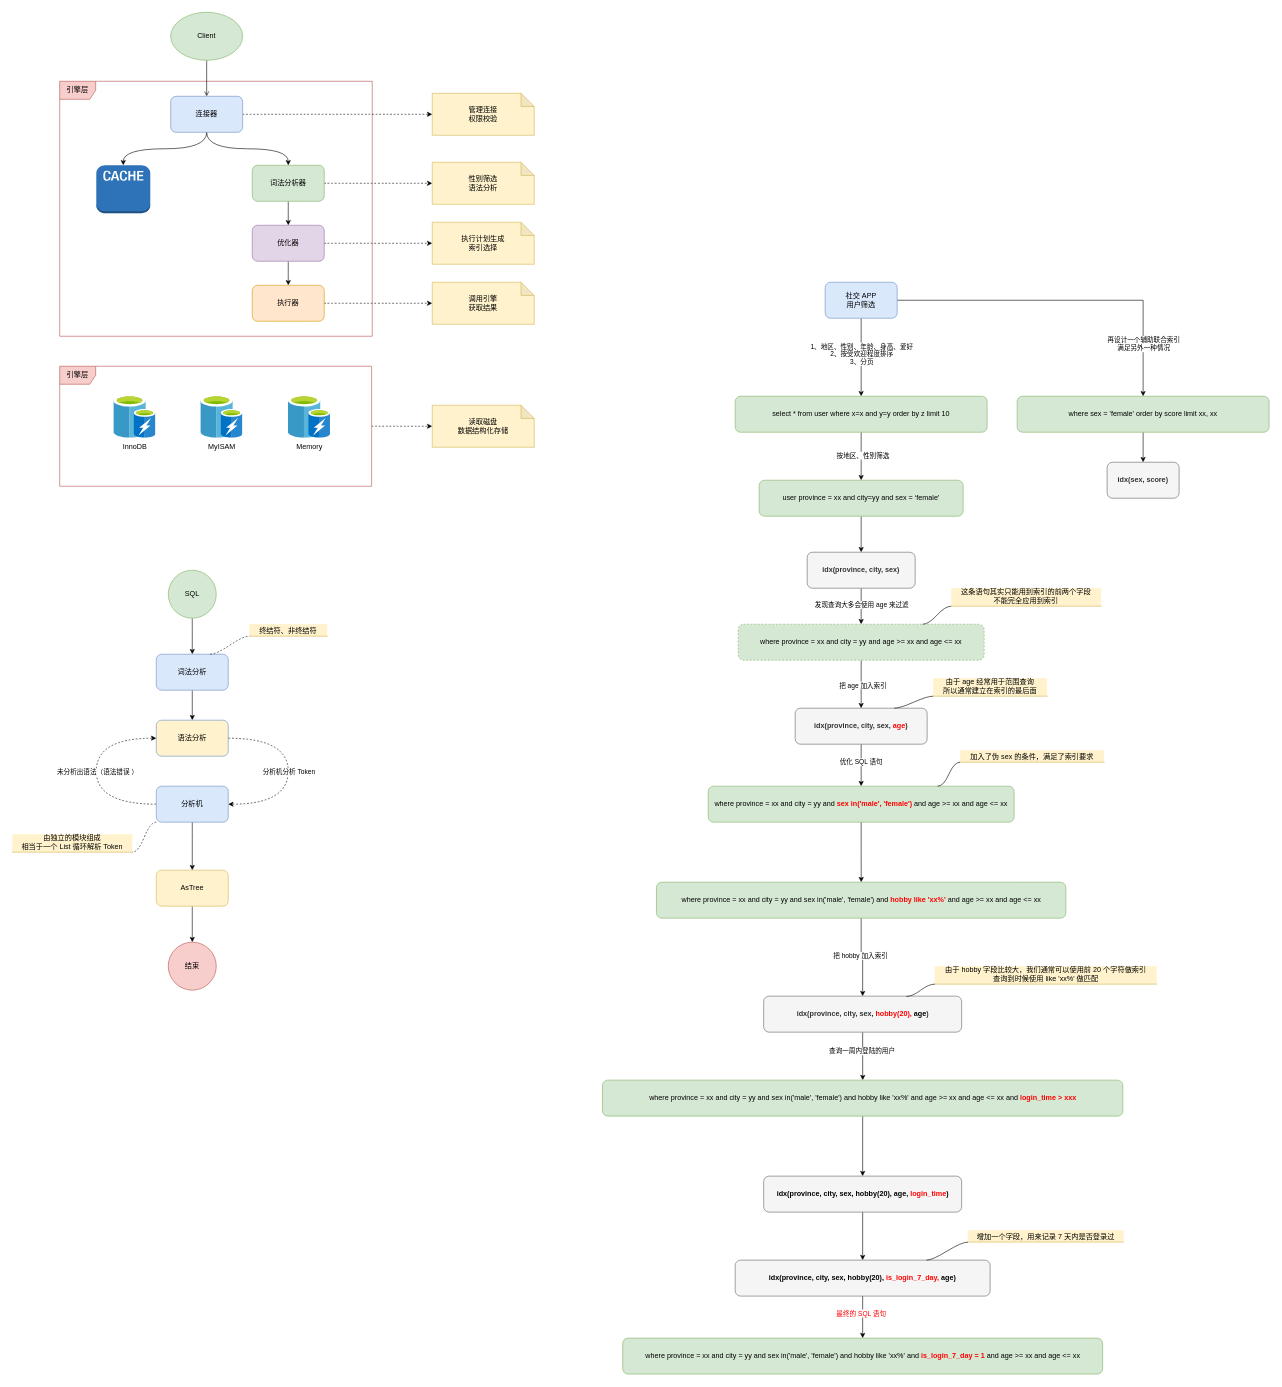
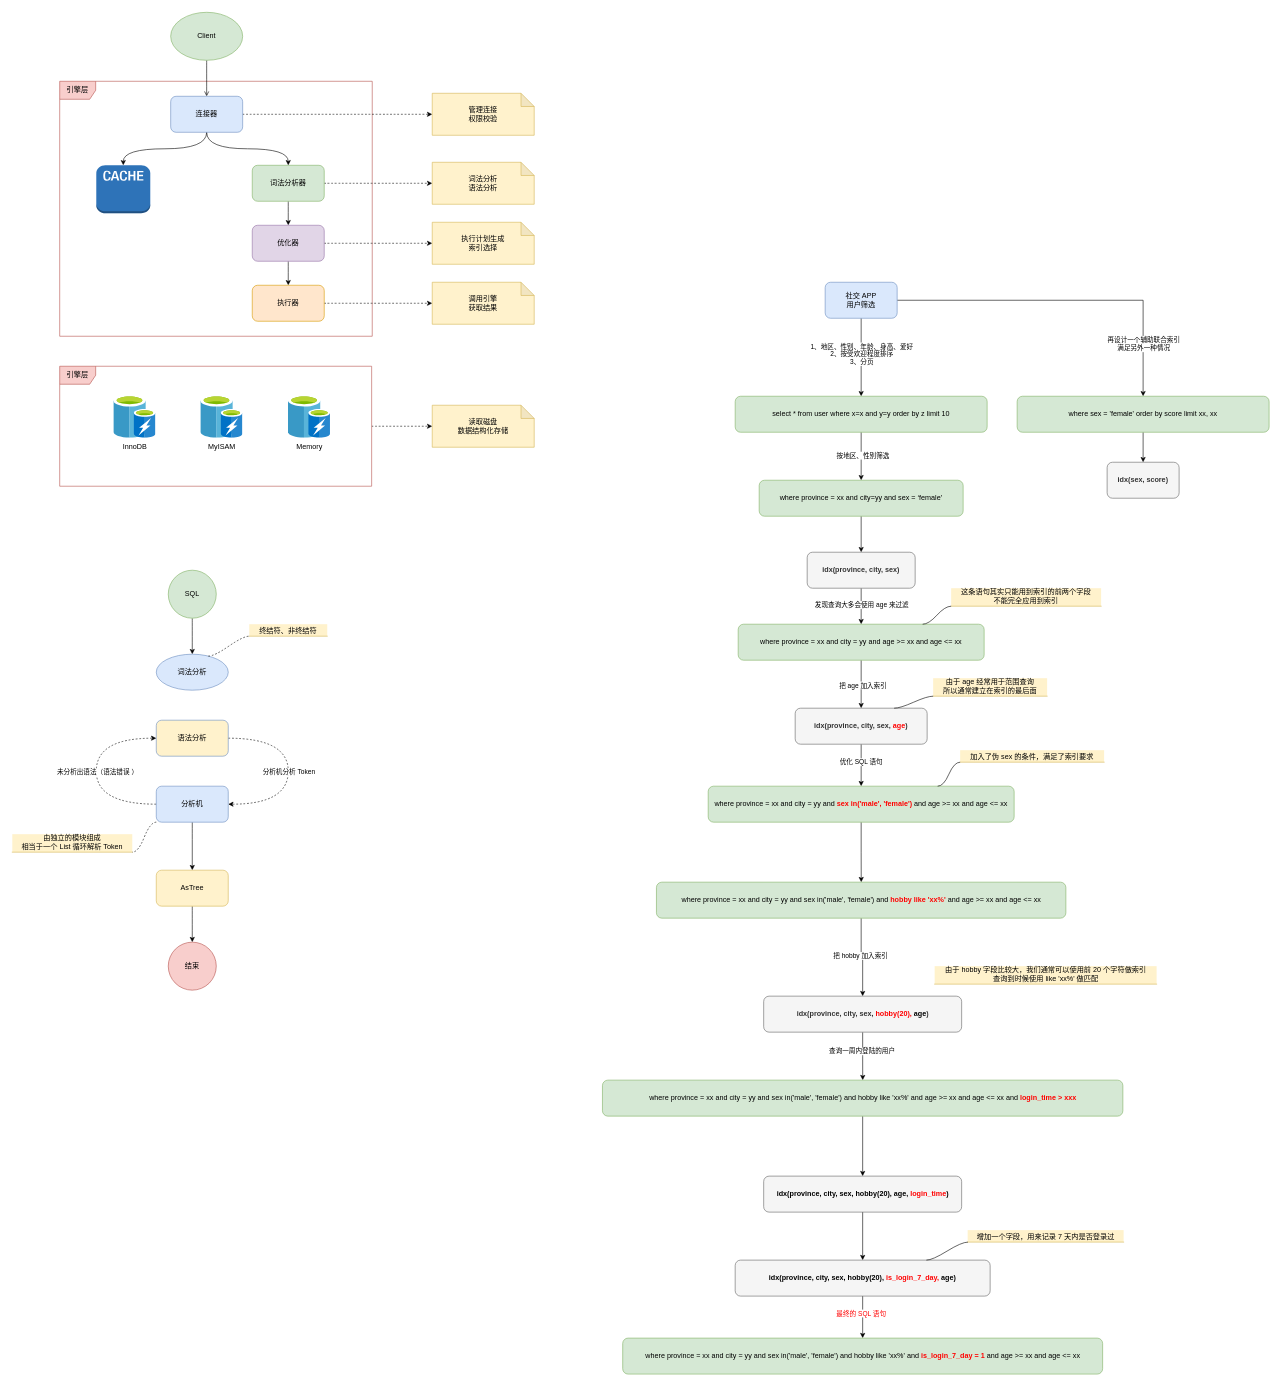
(483, 183) -> (483, 183)
(861, 498) -> (861, 498)
(861, 642) -> (861, 642)
(192, 672) -> (192, 672)
(192, 714) -> none
(919, 992) -> none
